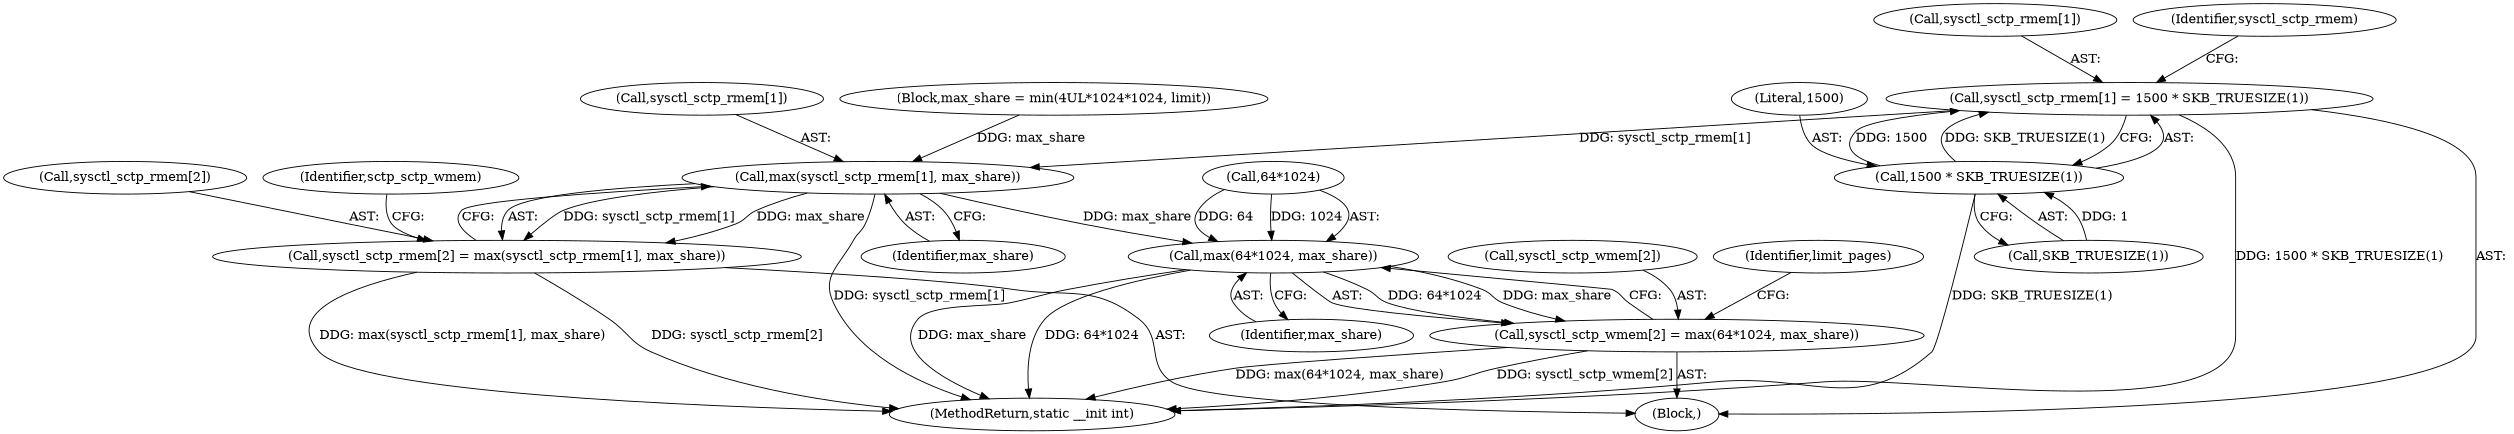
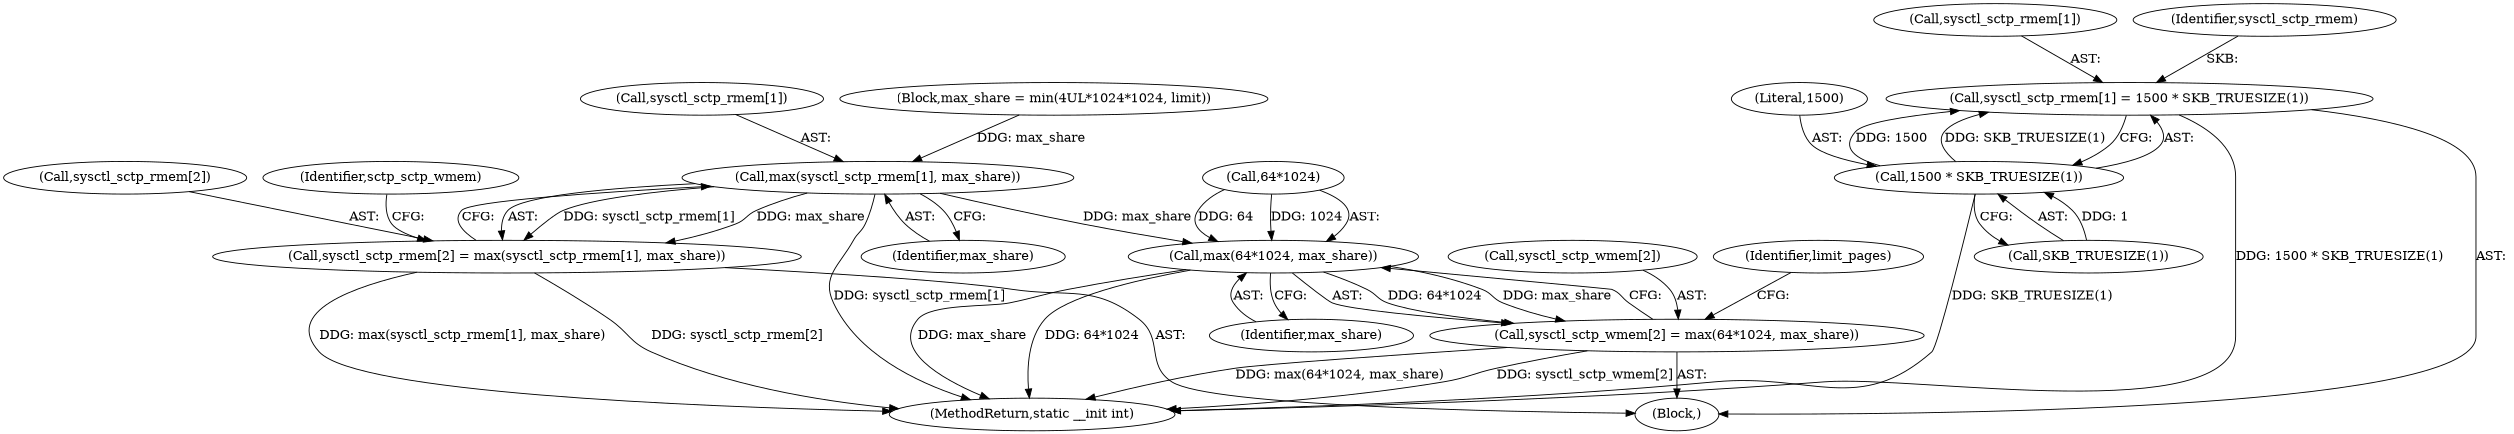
(2224, 59) -> (2224, 59)
(1498, 139) -> none
